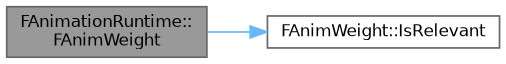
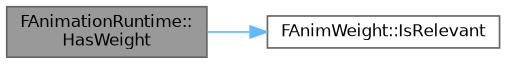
(107, 32) -> (107, 32)
